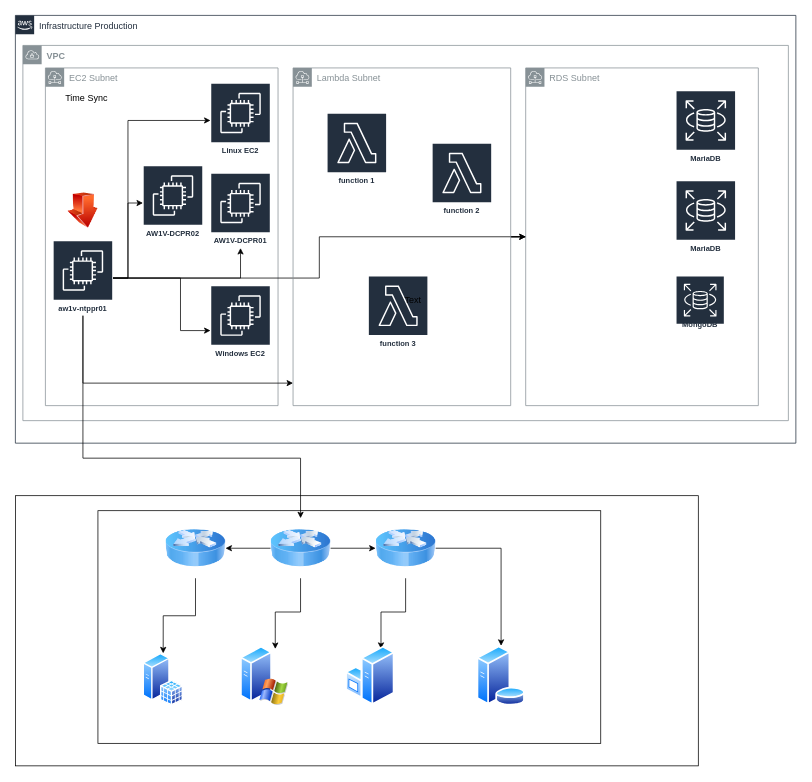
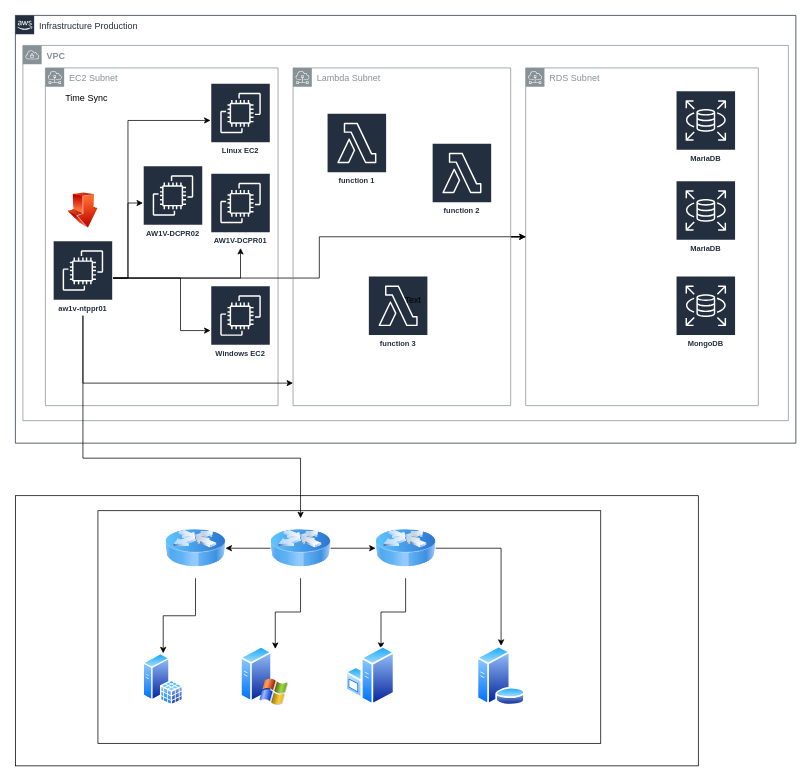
(700, 304) -> (705, 313)
